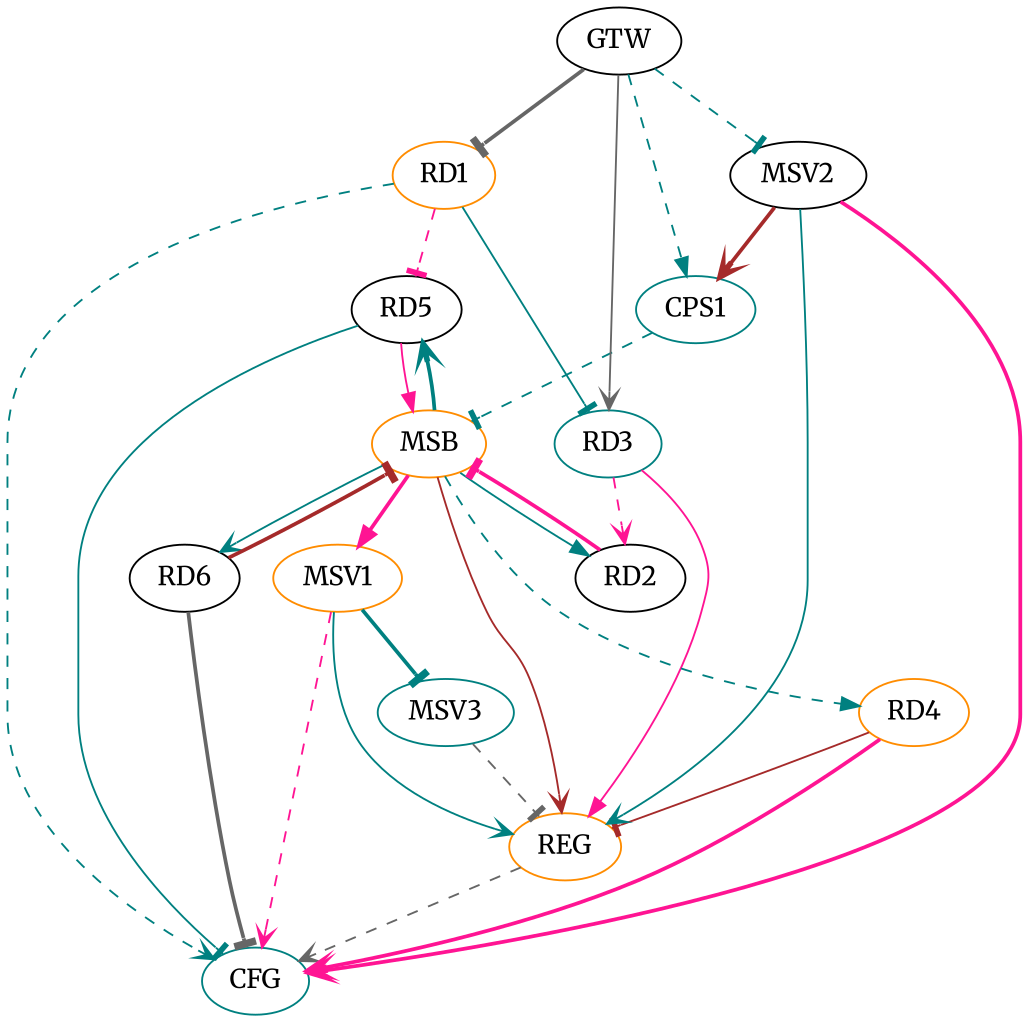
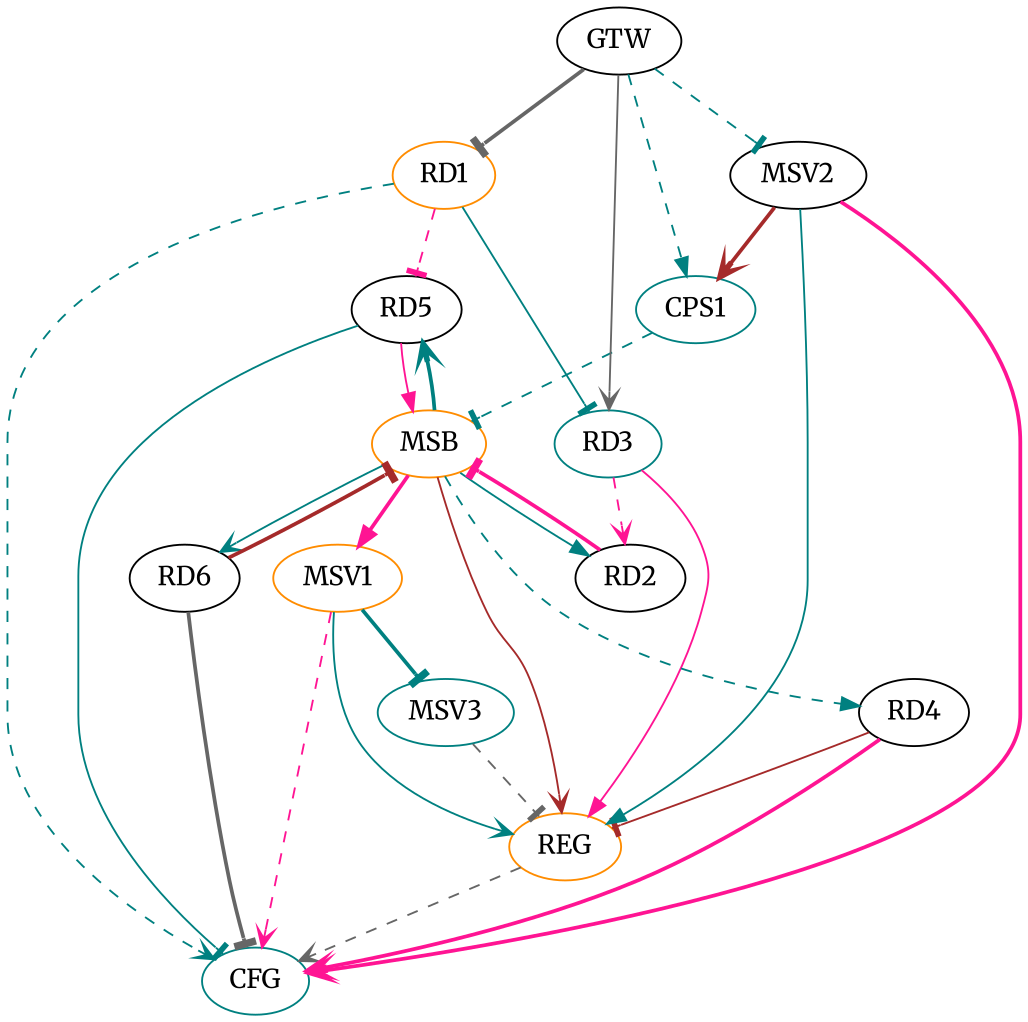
(808, 550) -> (808, 550)
(914, 713) -> (914, 713)
